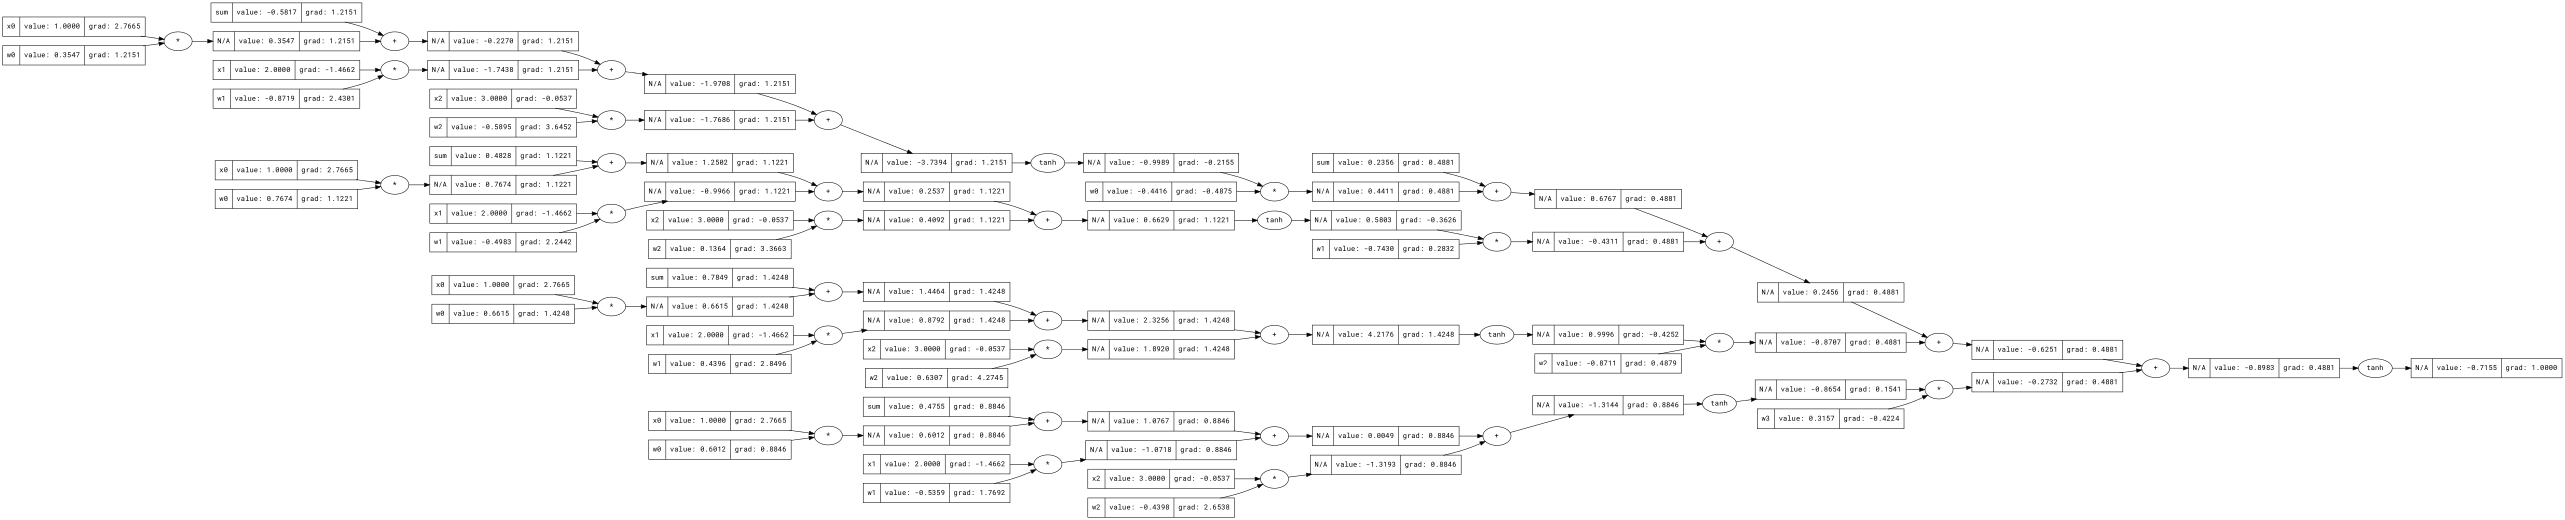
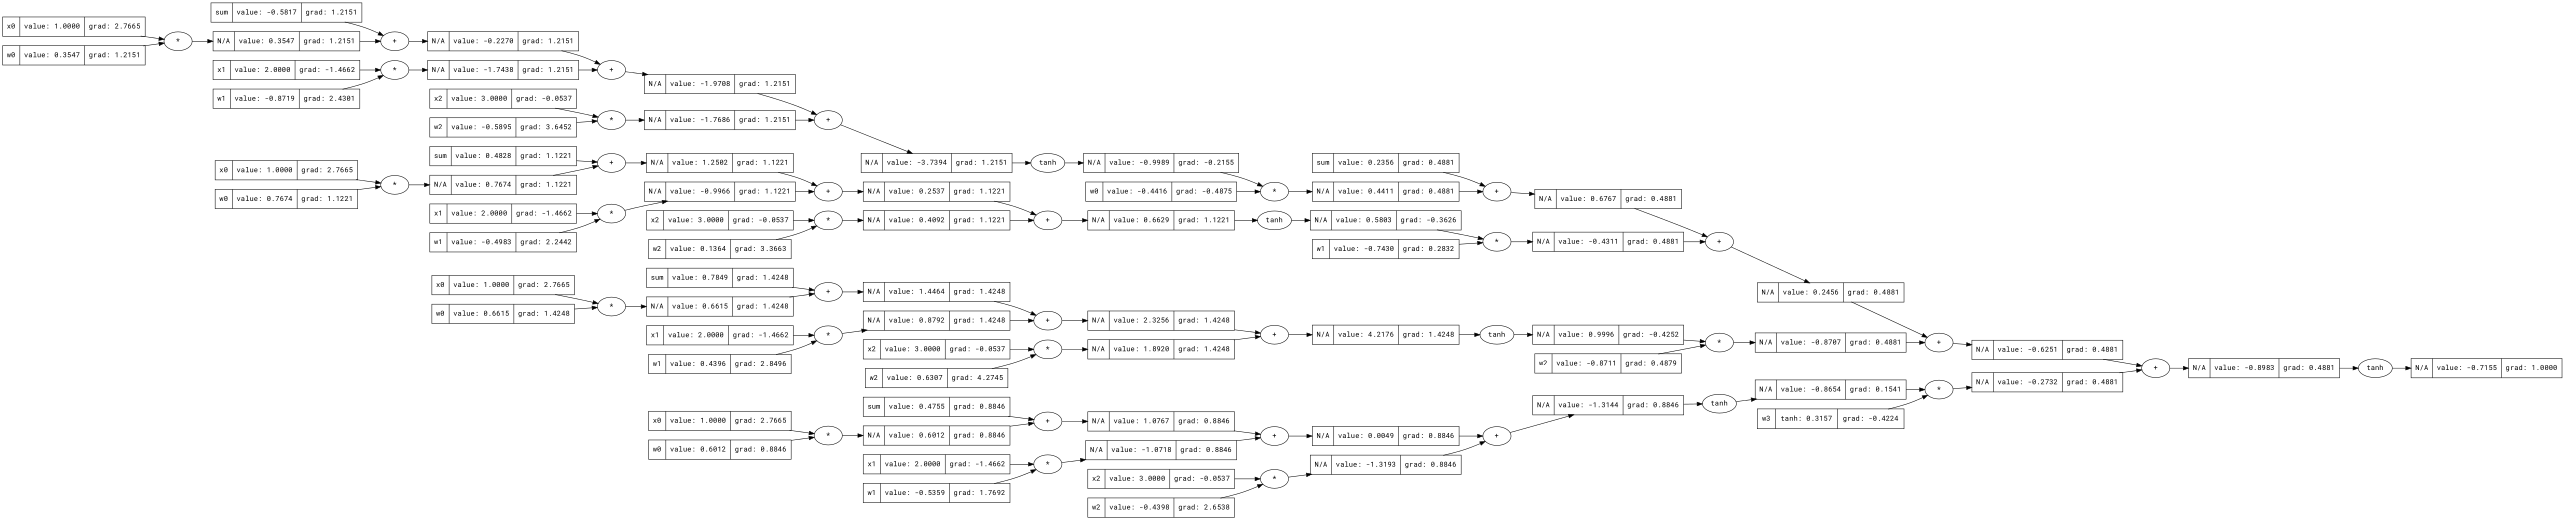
(1807, 419) -> (1807, 419)
